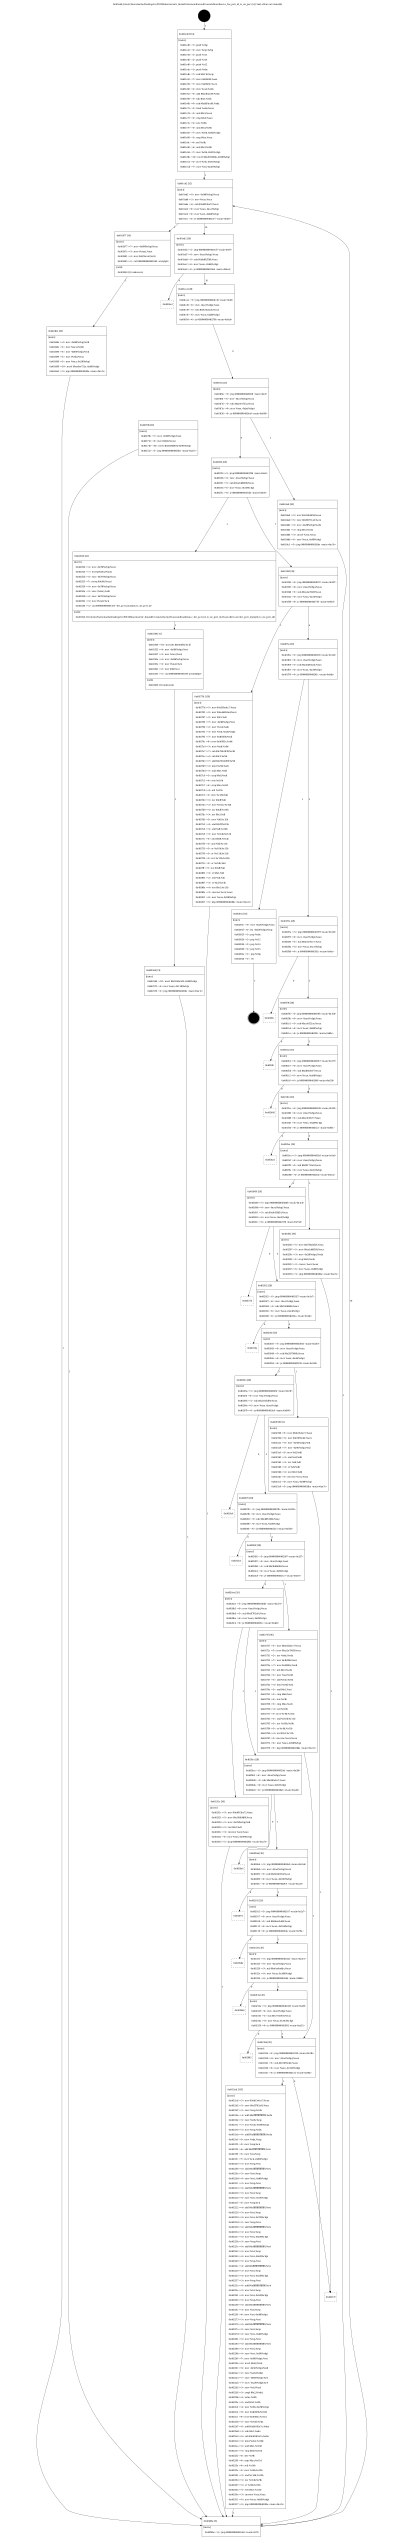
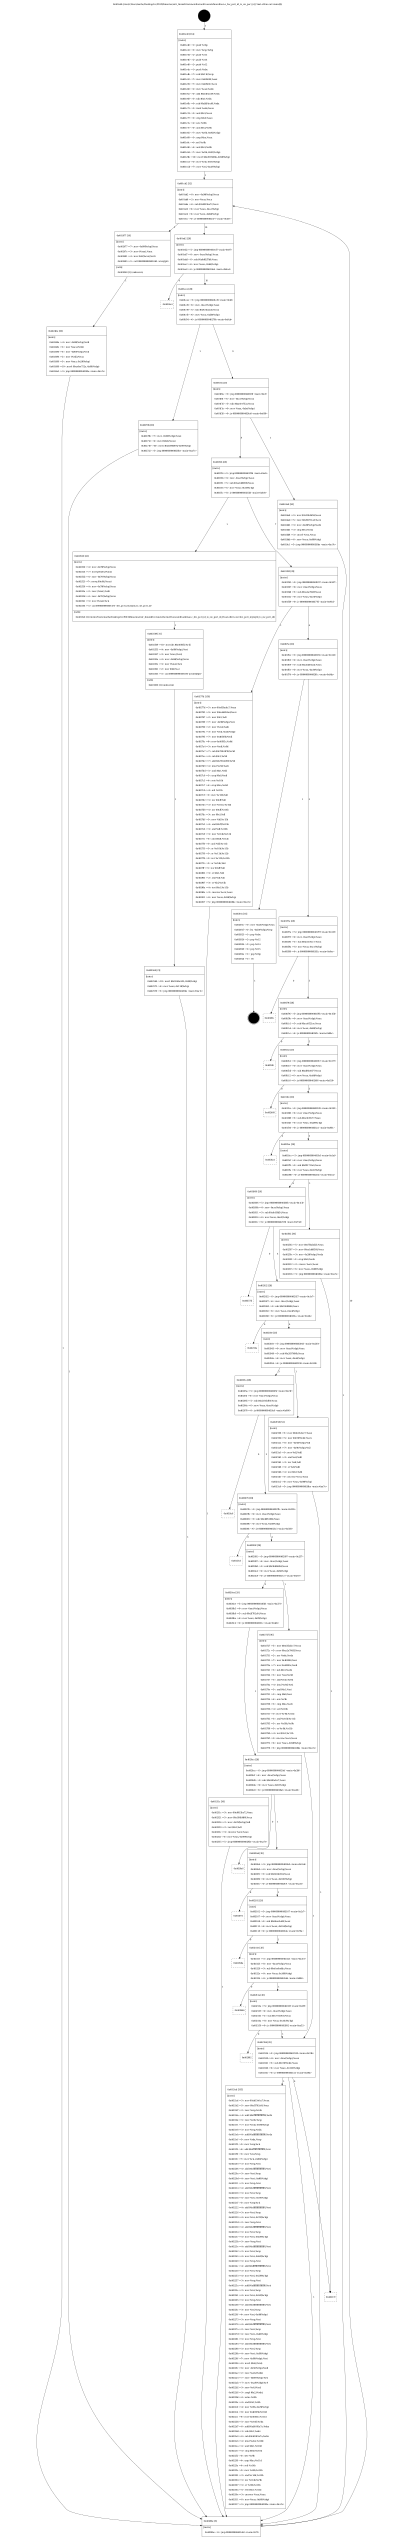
none -> (187, 372)
(232, 1711) -> none
(233, 2512) -> (311, 2308)
